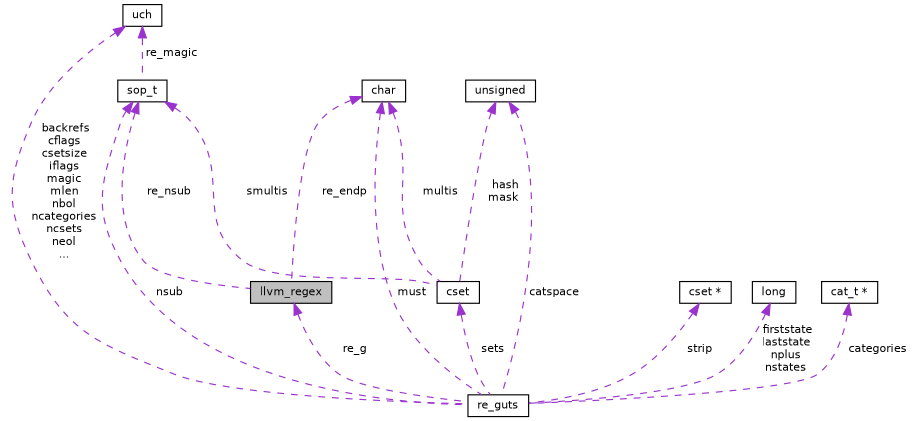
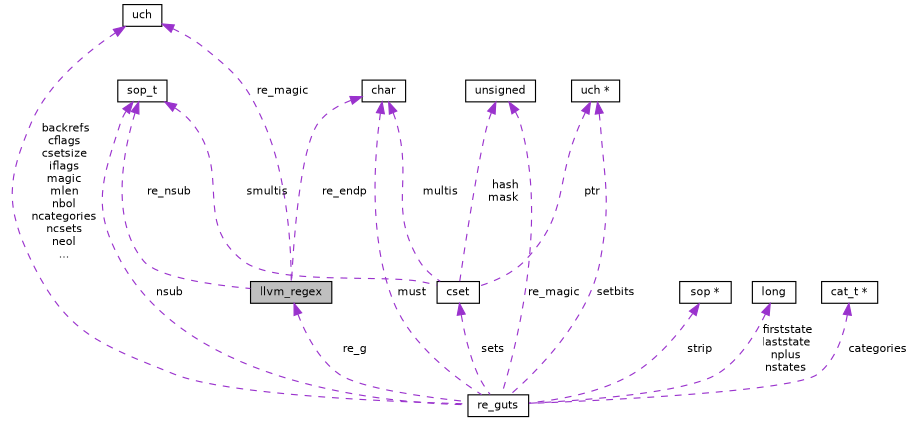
(142, 59) -> (269, 136)
none -> (596, 91)
(553, 292) -> (553, 292)
(705, 292) -> (705, 292)
